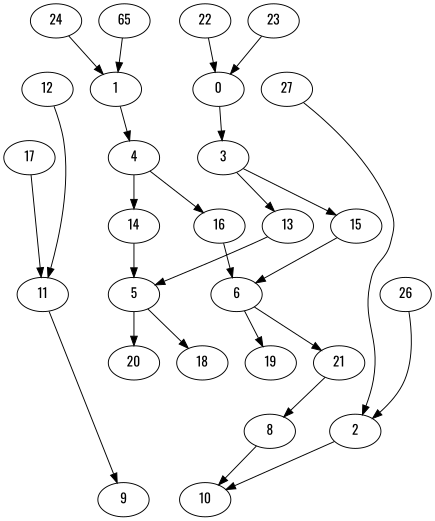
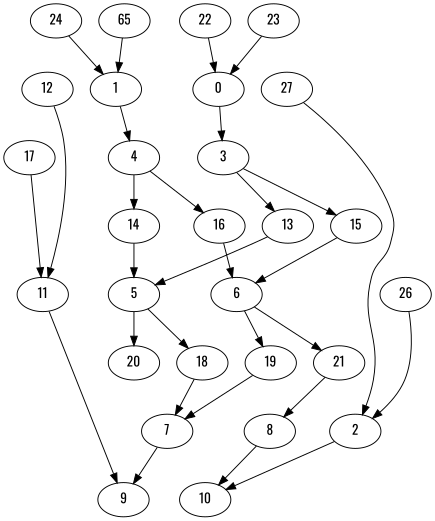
none -> (167, 431)
